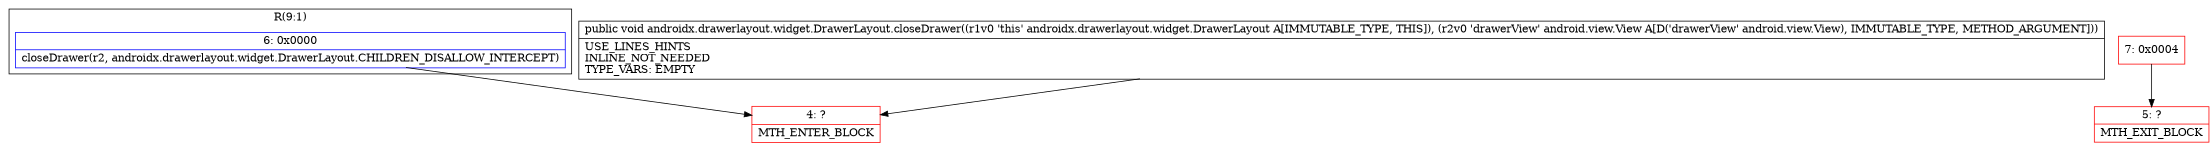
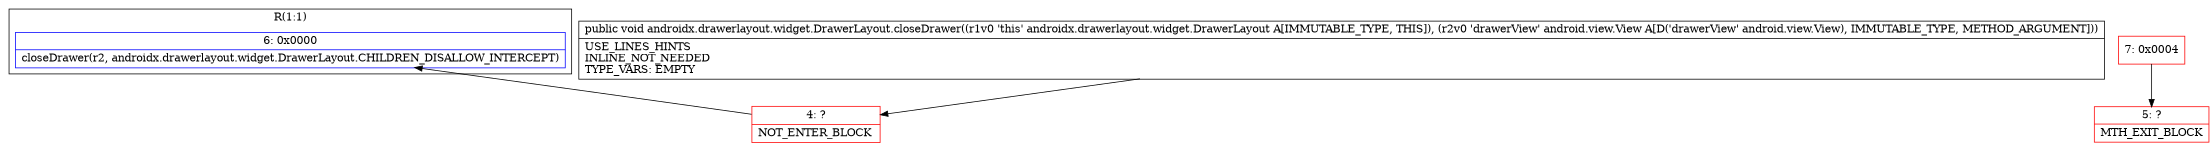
(290, 18) -> (290, 18)
(575, 91) -> (587, 91)
(816, 133) -> (815, 133)
